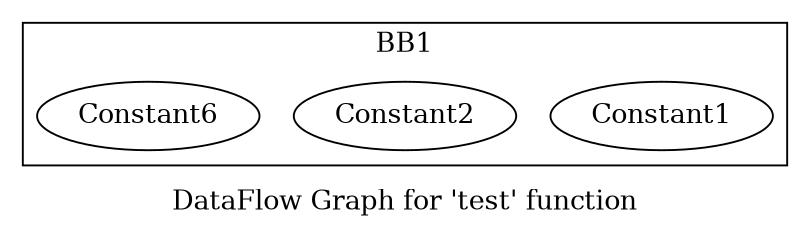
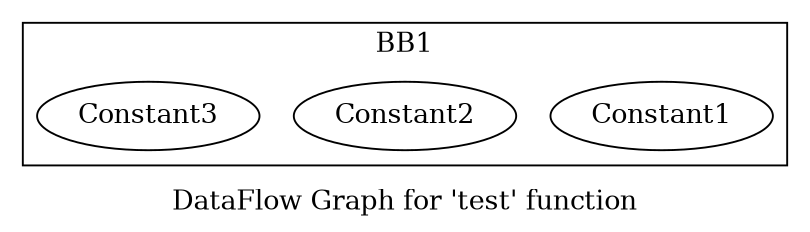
(148, 116) -> (148, 116)
